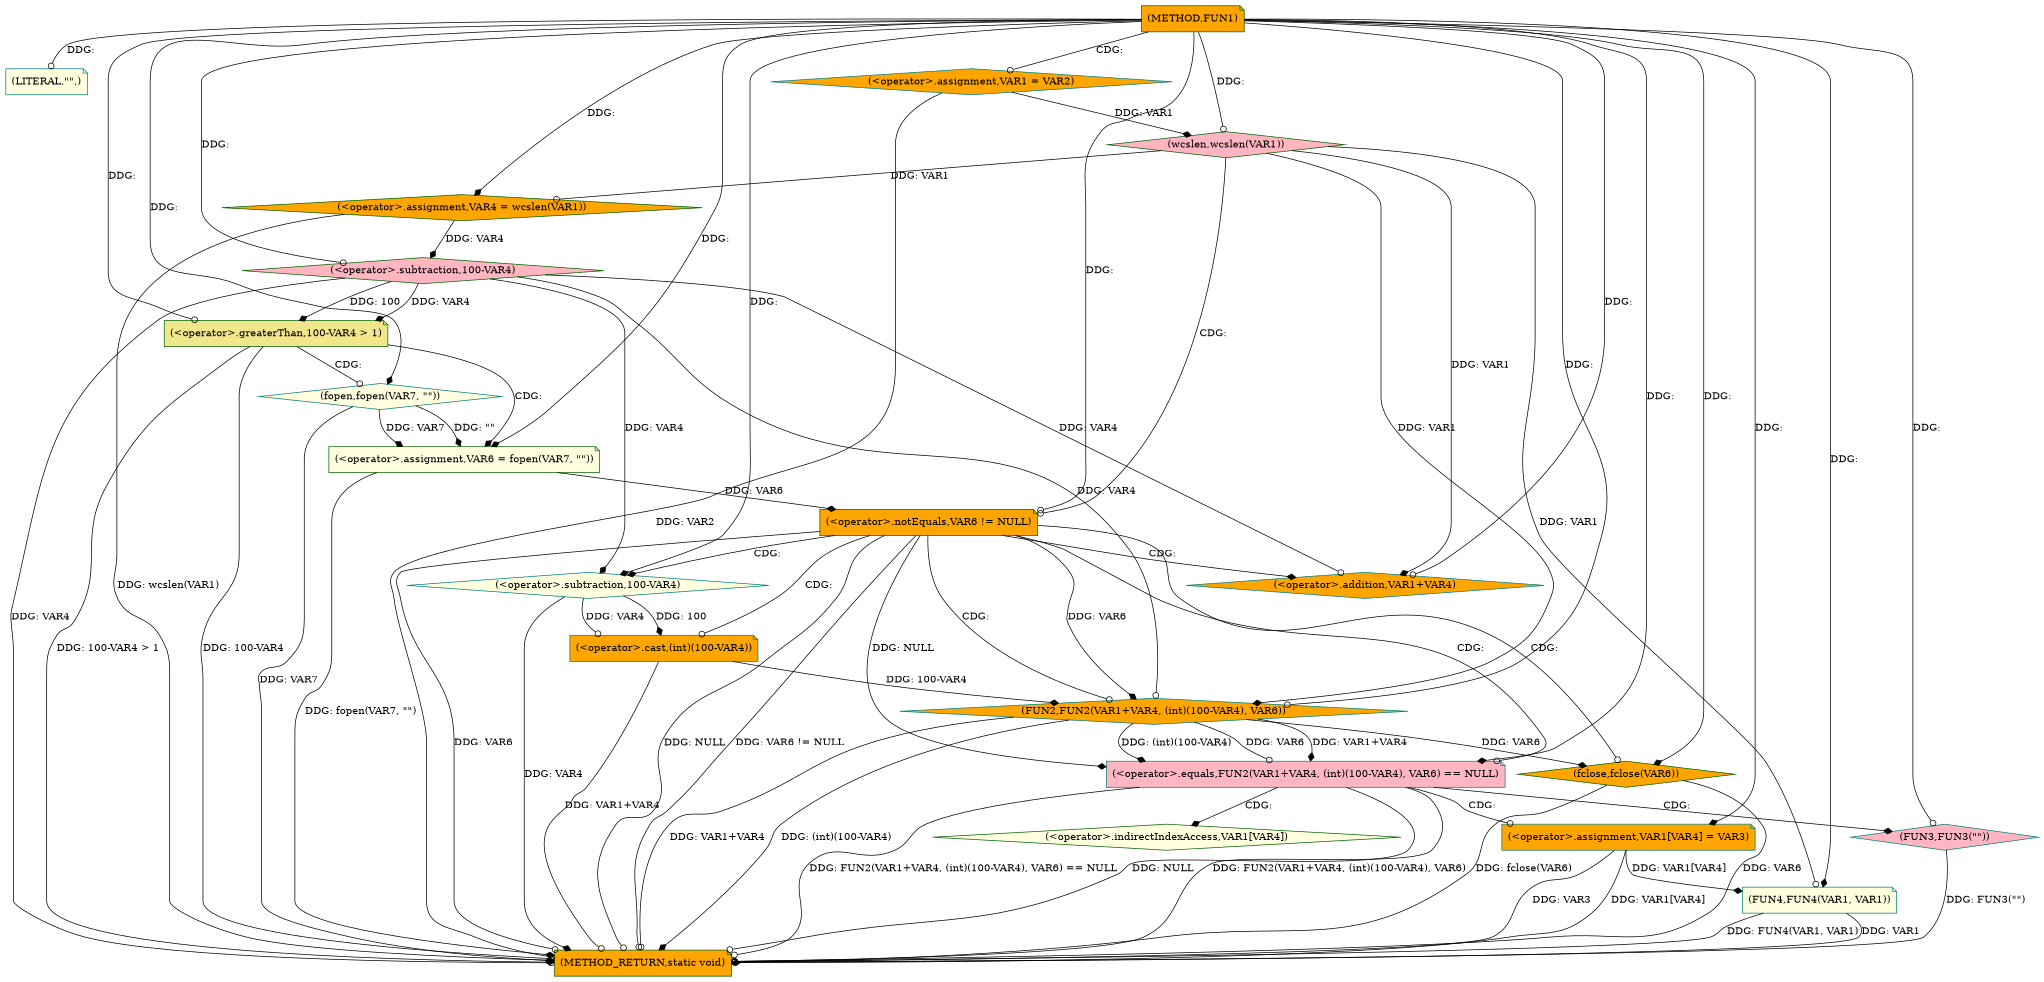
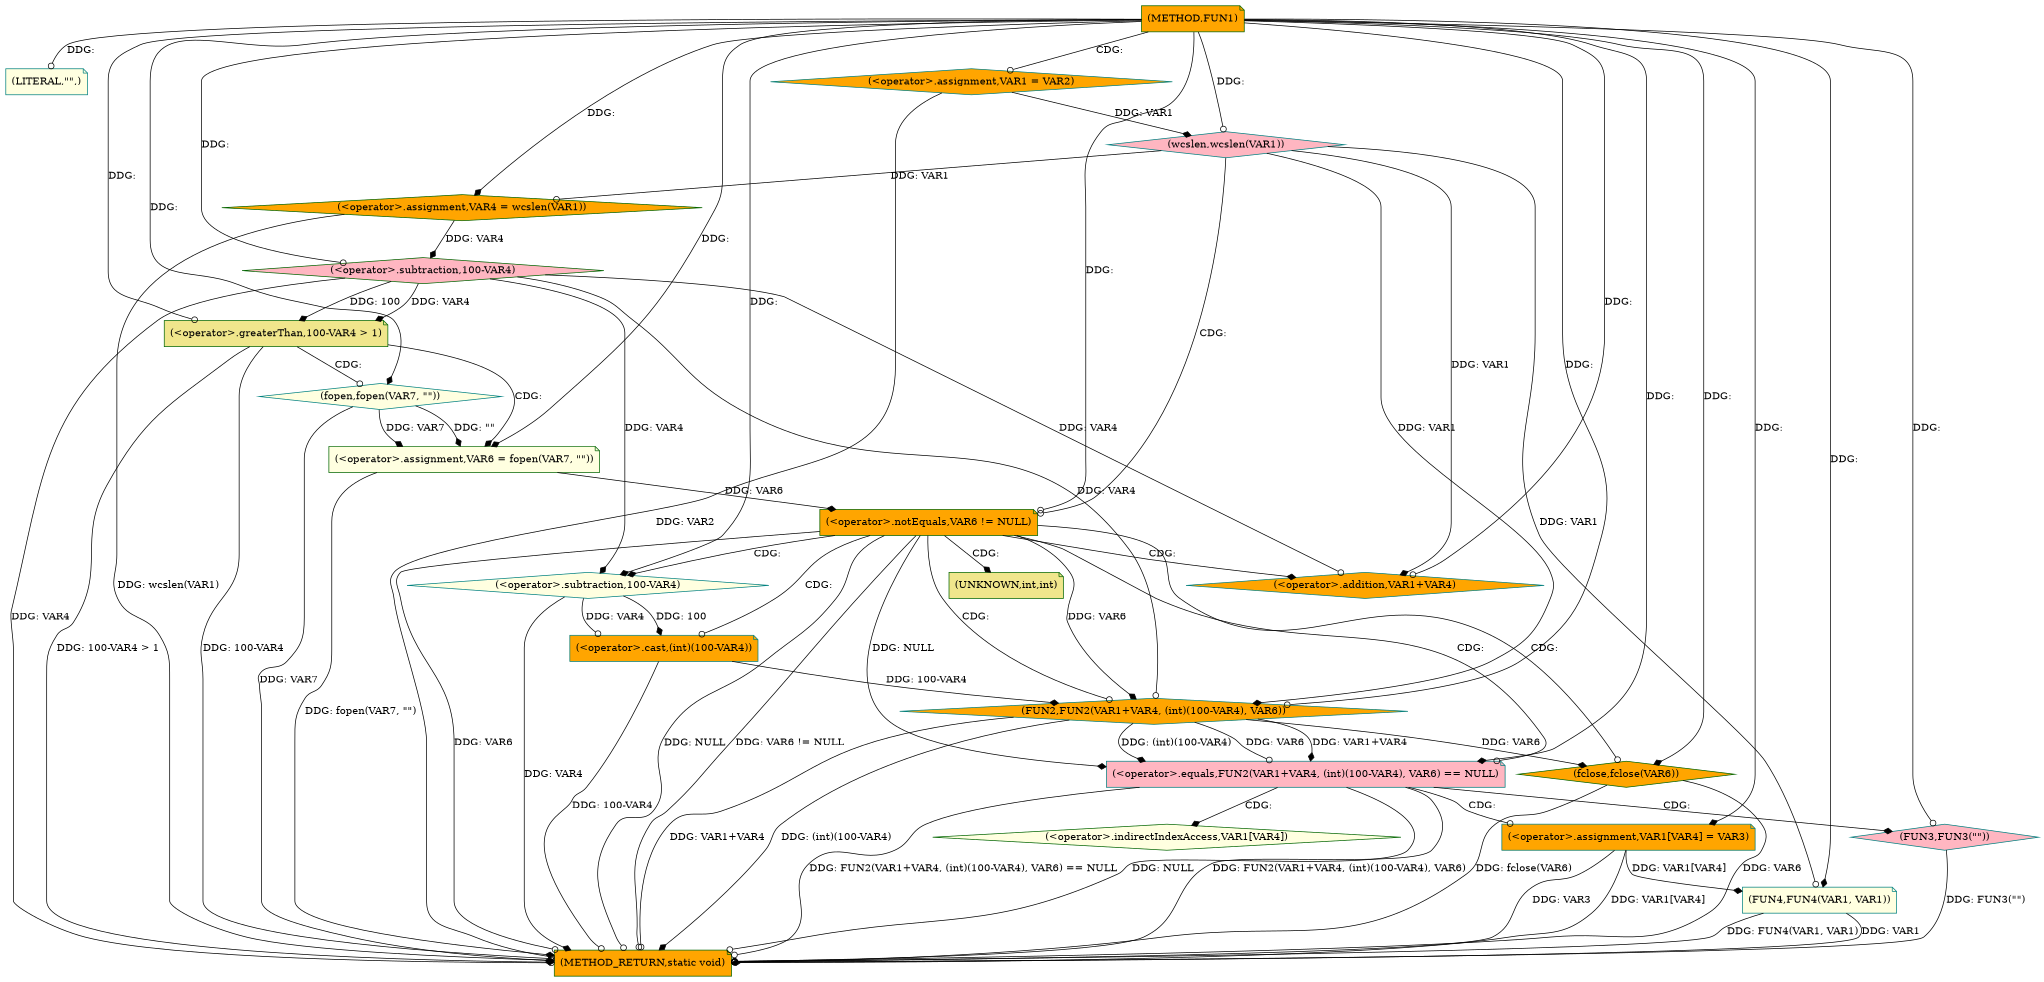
(1226, 145) -> (1226, 145)
none -> (1006, 585)
(613, 806) -> (613, 806)
